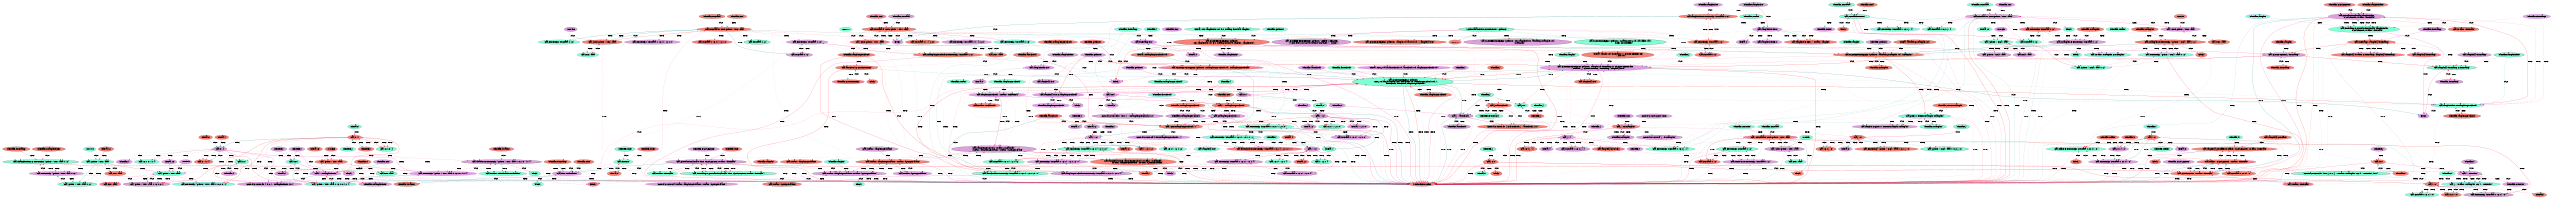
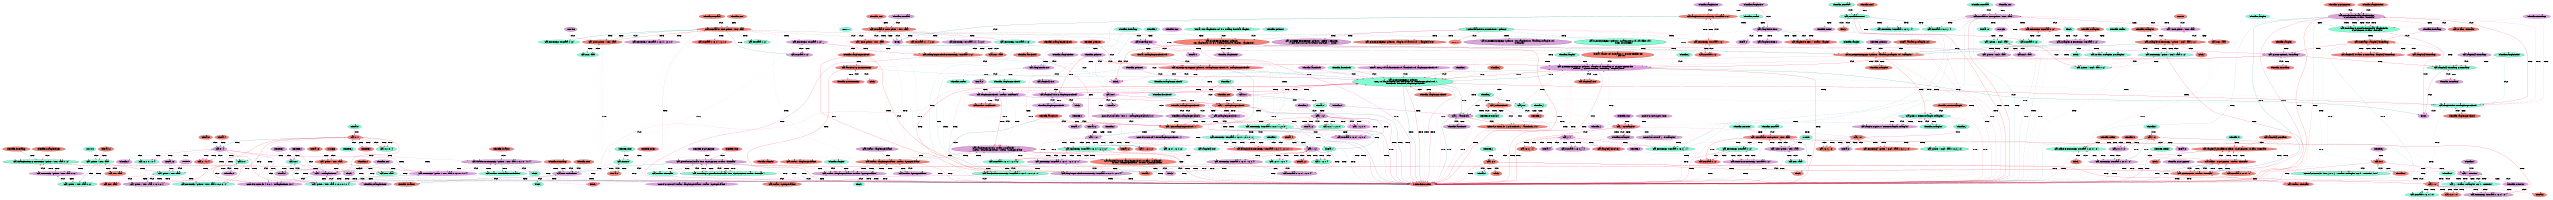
(1359, 127) -> (1359, 127)
